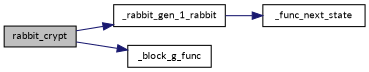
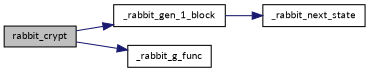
(169, 16) -> (169, 16)
(314, 16) -> (314, 16)
(169, 56) -> (169, 56)
